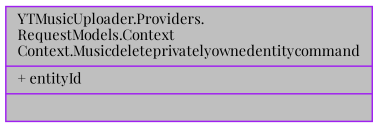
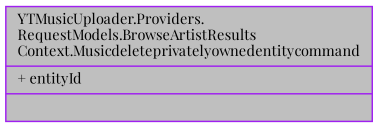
(97, 36) -> (137, 36)
